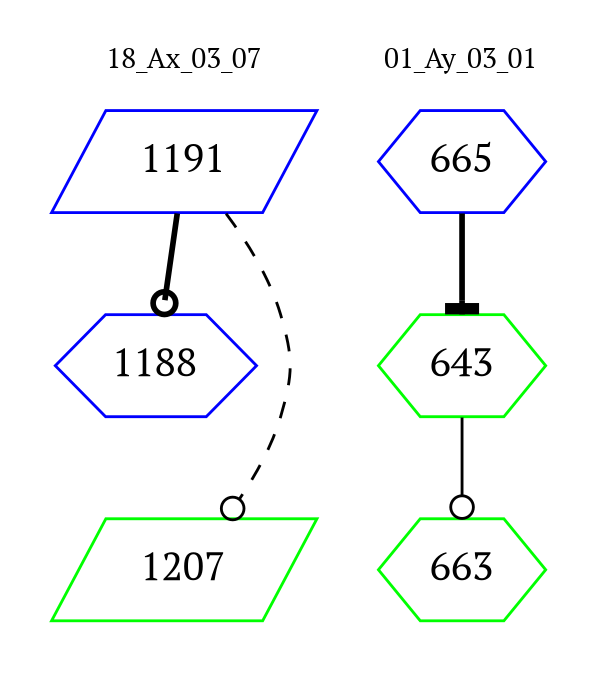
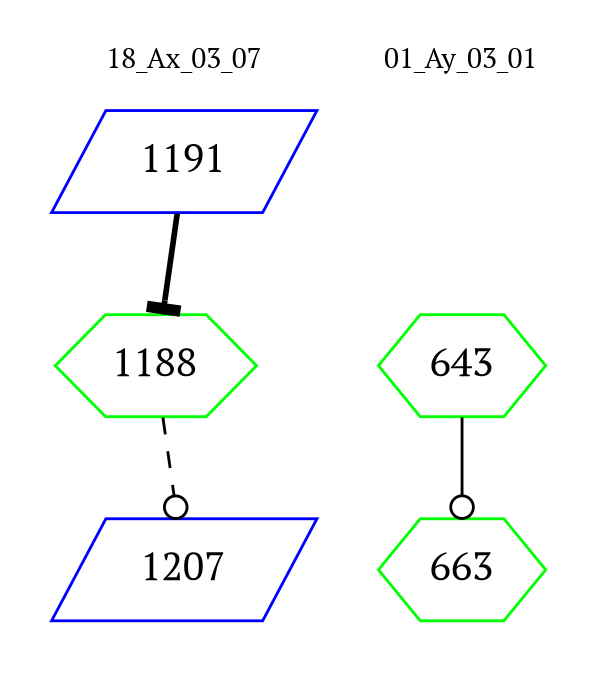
(462, 162) -> none
(171, 257) -> (171, 257)
(290, 354) -> (168, 457)
(156, 366) -> (156, 366)
(184, 570) -> (184, 570)
